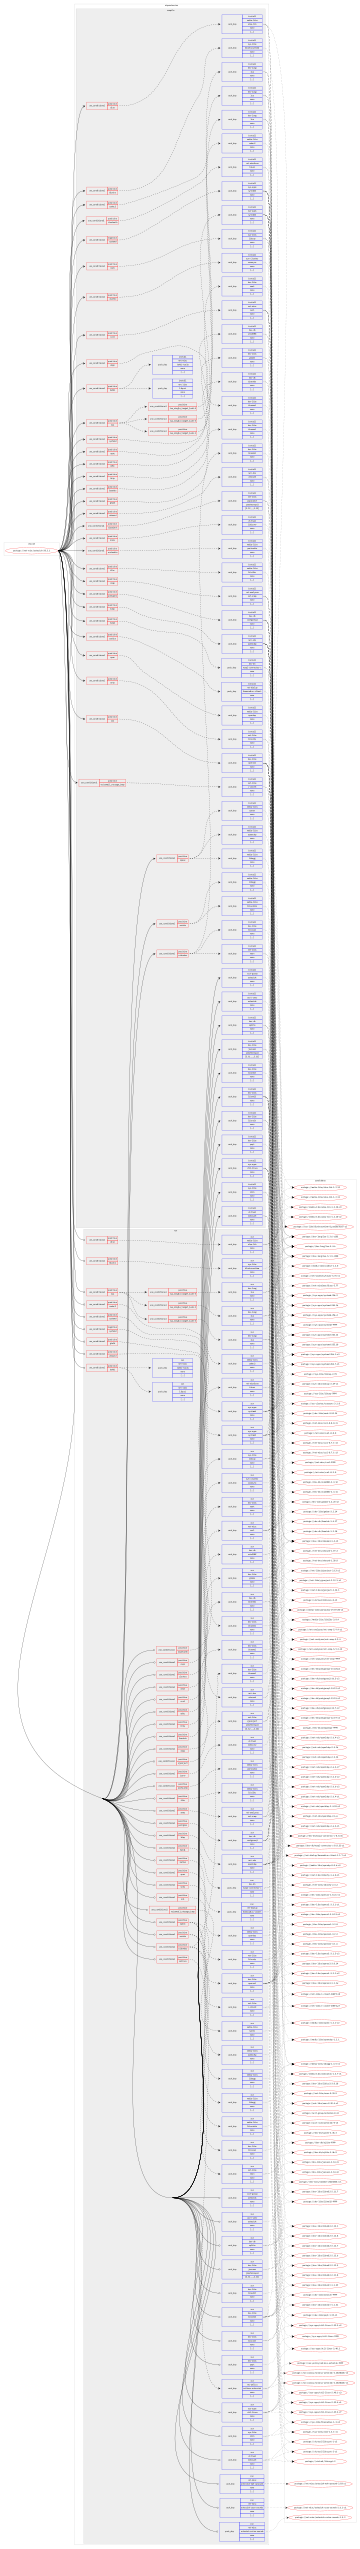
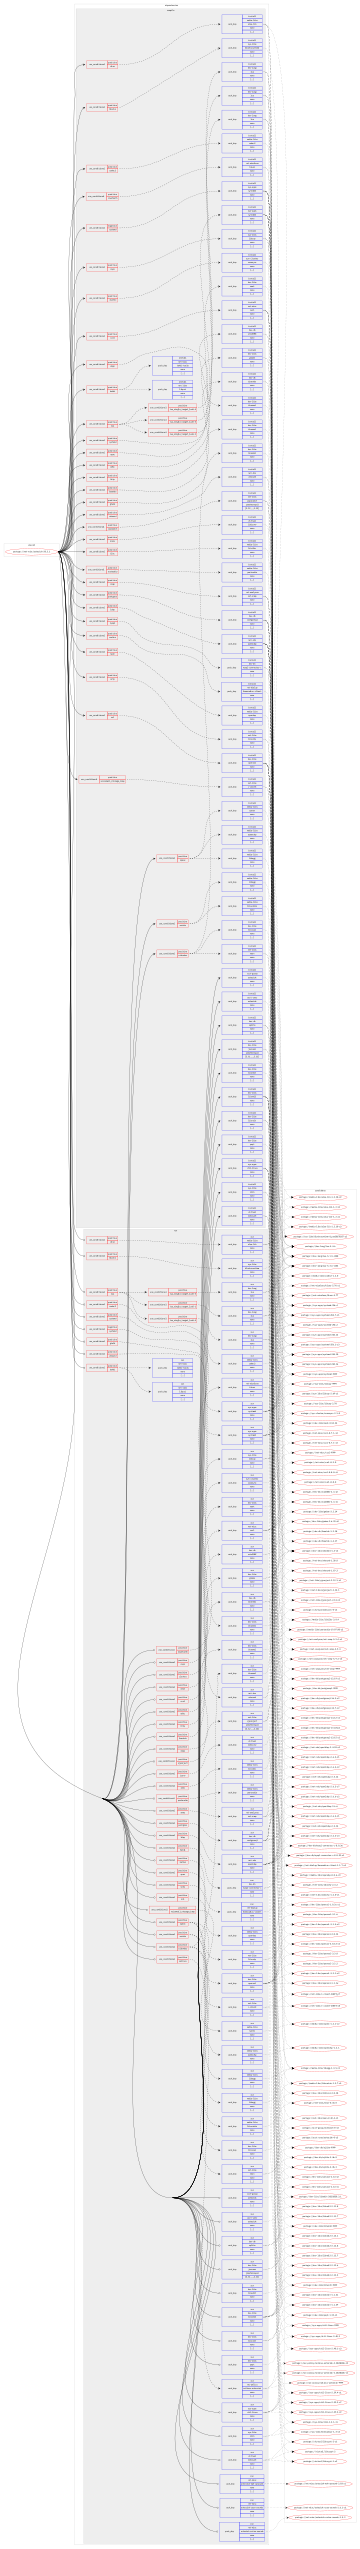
(320, 1905) -> none
